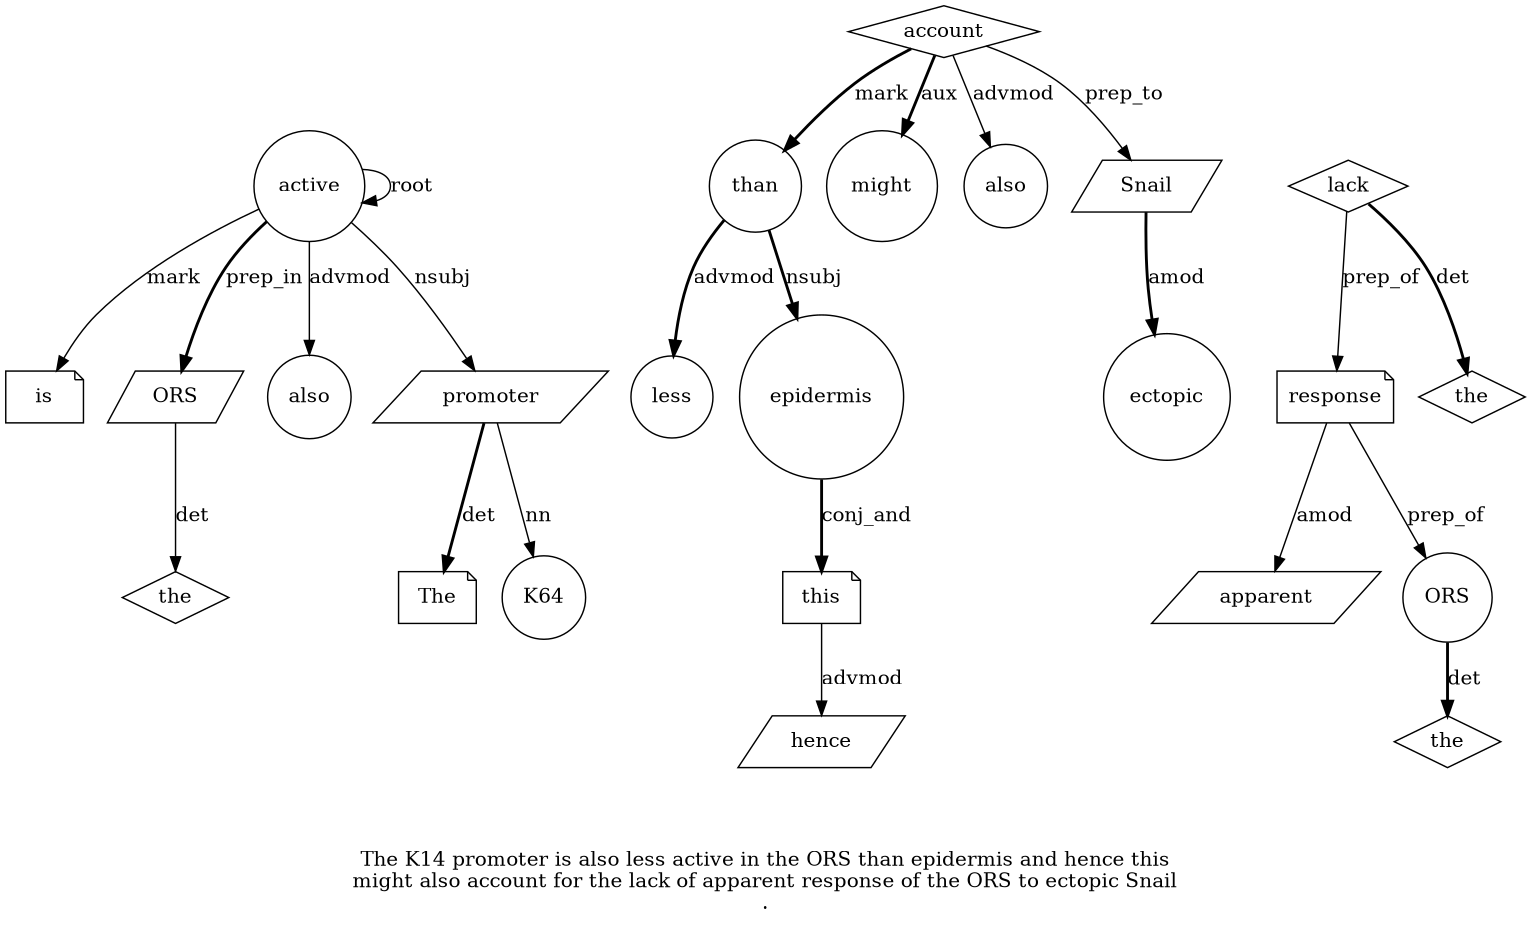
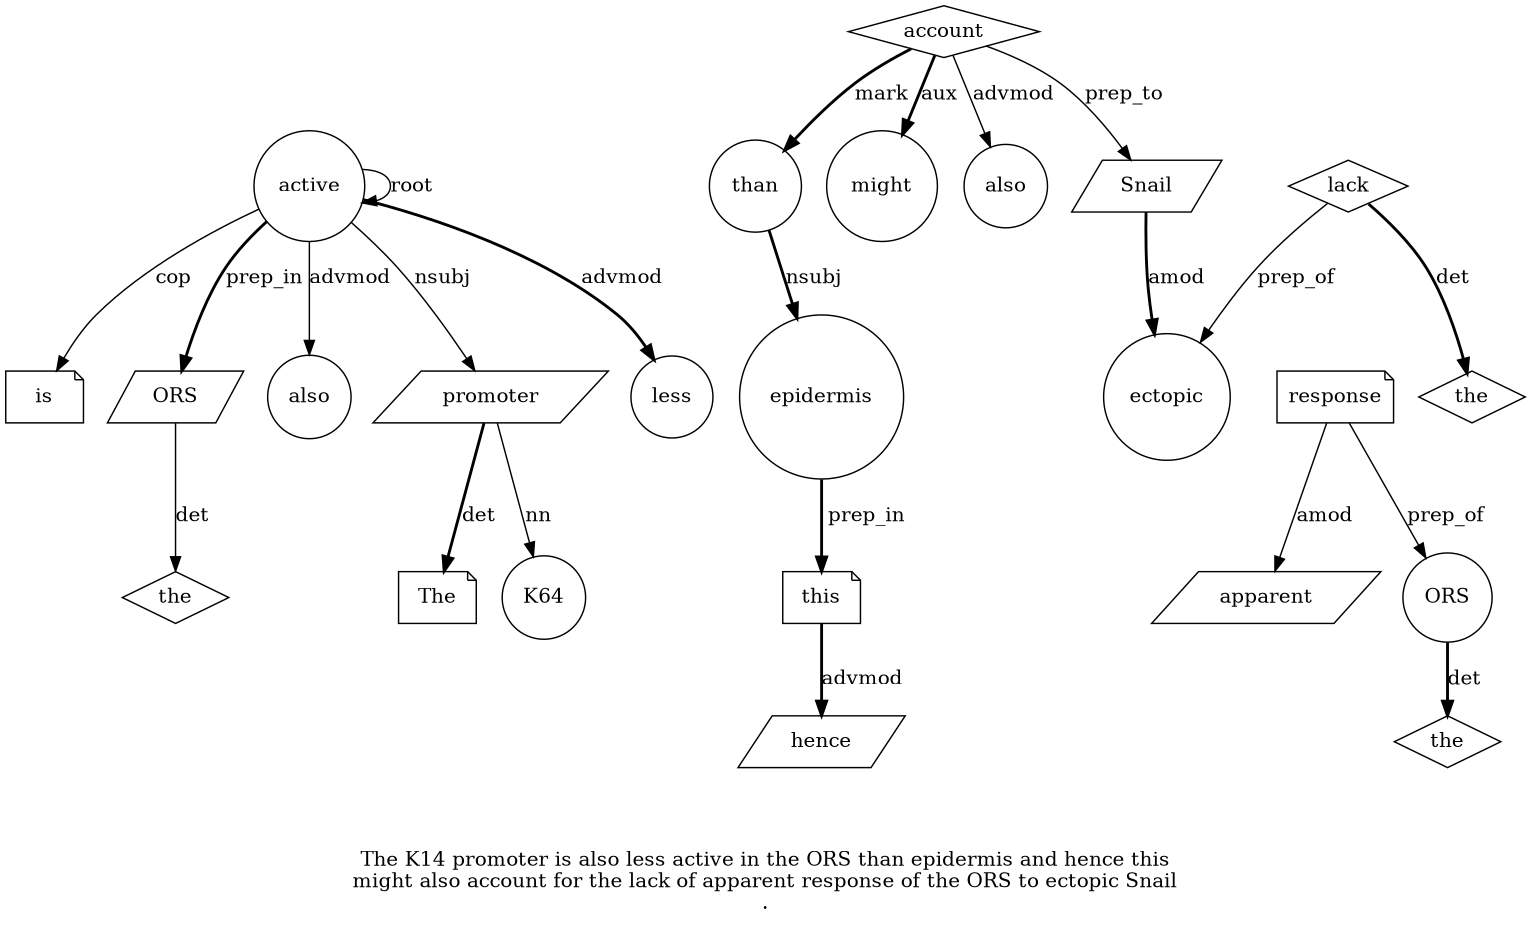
(690, 276) -> (516, 253)
(173, 278) -> (173, 278)
(1342, 284) -> (1263, 262)
(867, 516) -> (867, 516)
(822, 662) -> (822, 662)
